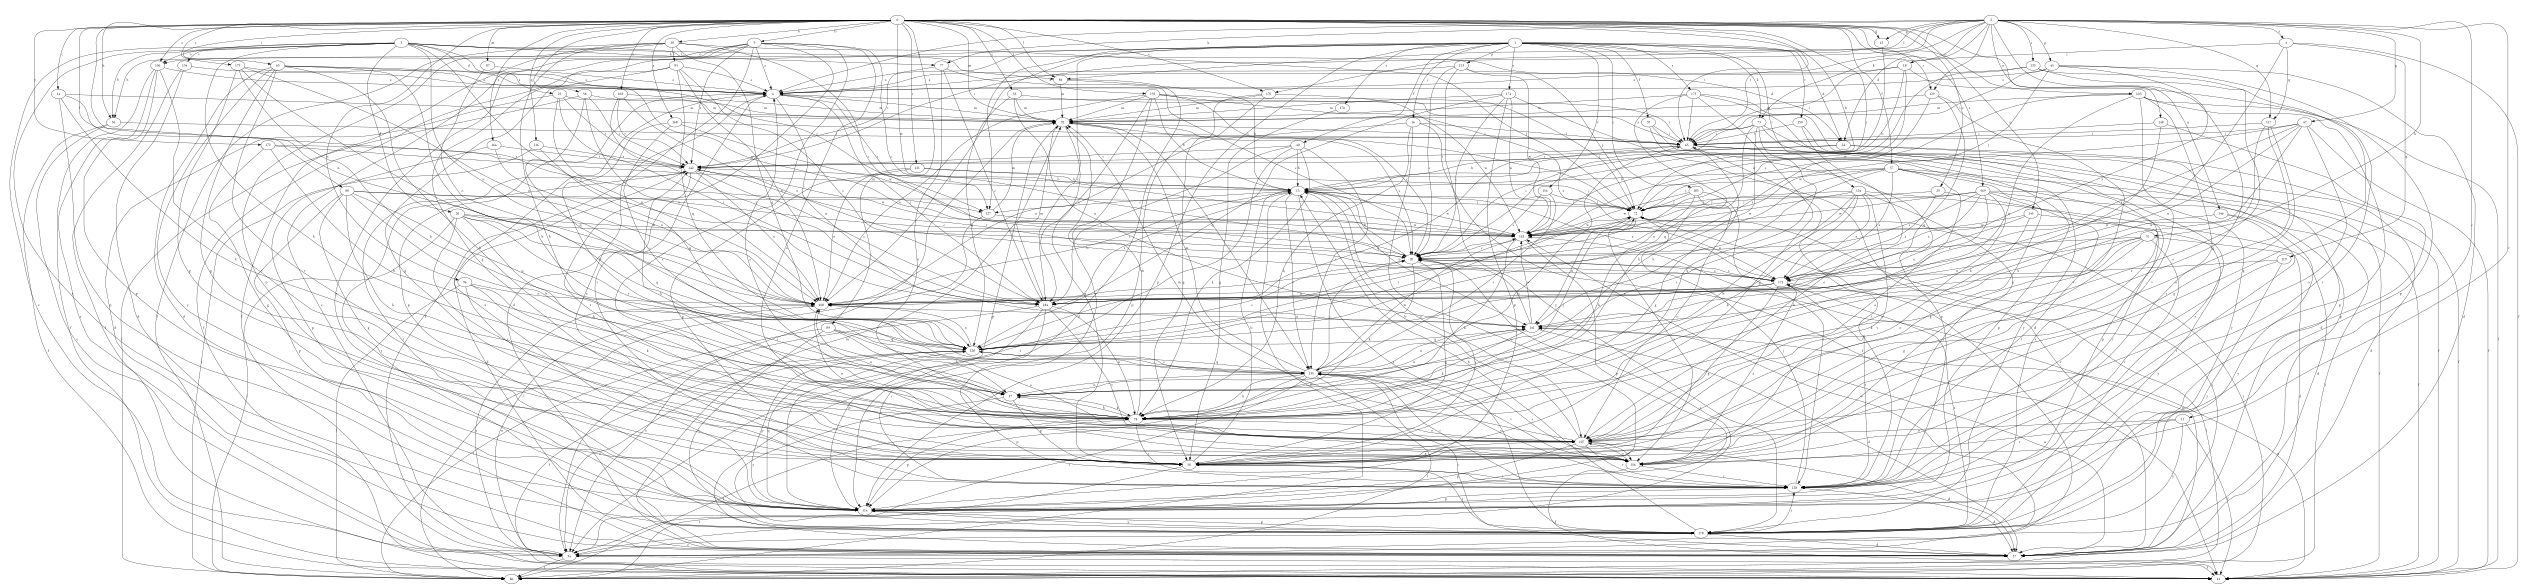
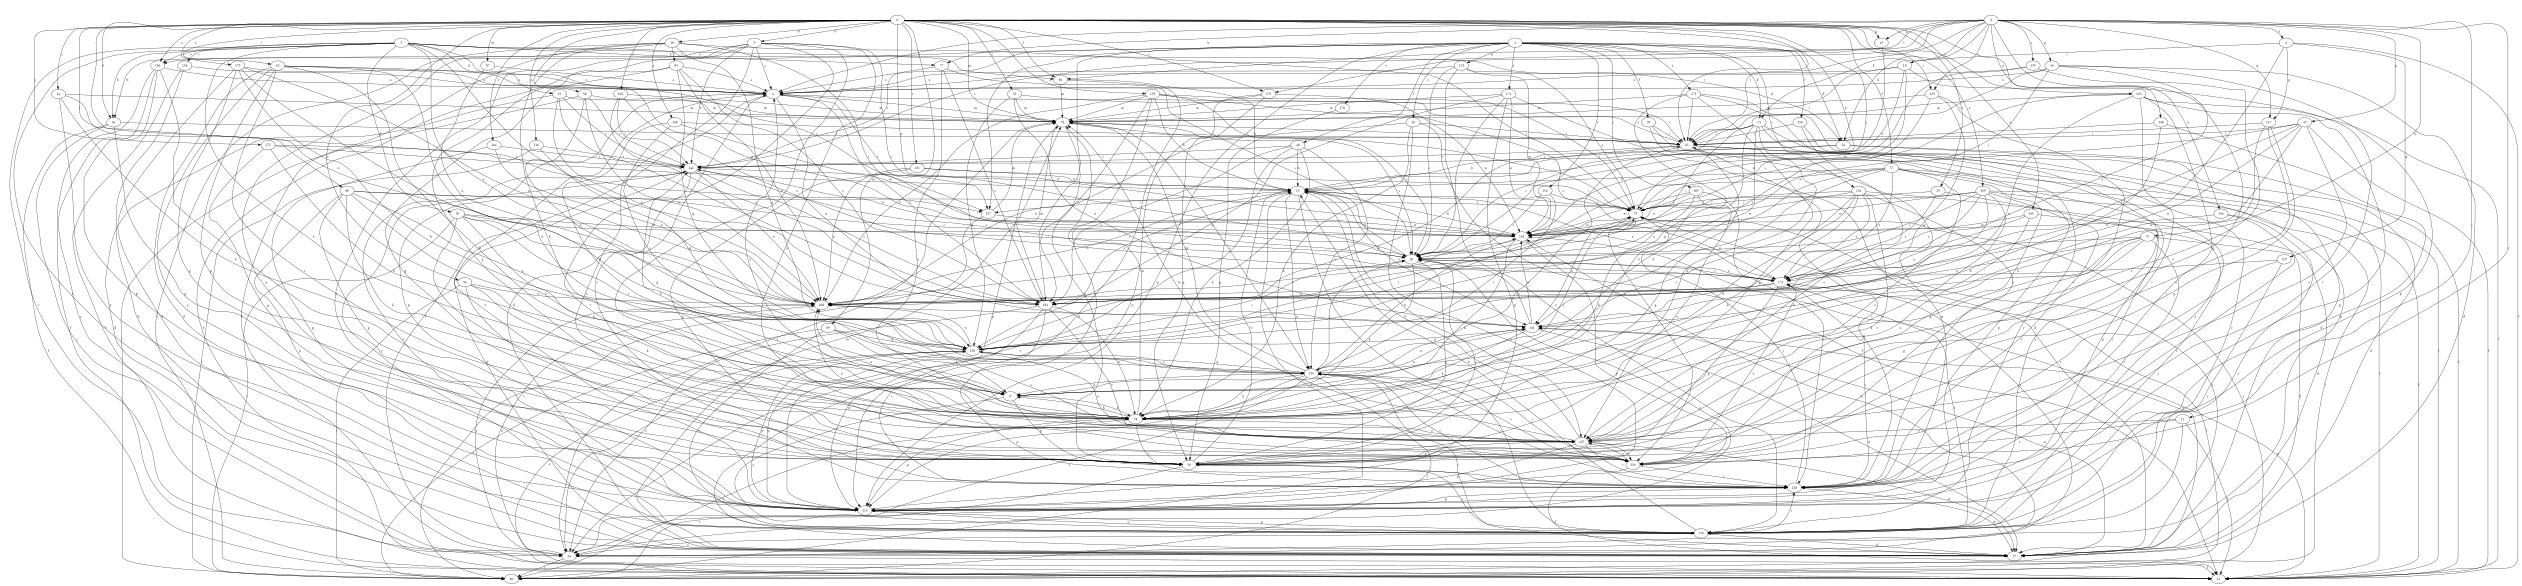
(1114, 52) -> (1338, 268)
(310, 205) -> none
(2024, 344) -> (545, 425)
none -> (1263, 428)
none -> (629, 541)
